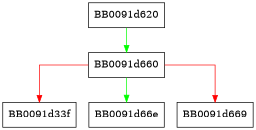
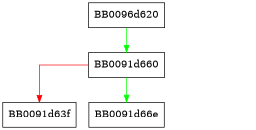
(127, 15) -> (127, 15)
(39, 115) -> (39, 115)
(215, 115) -> none
